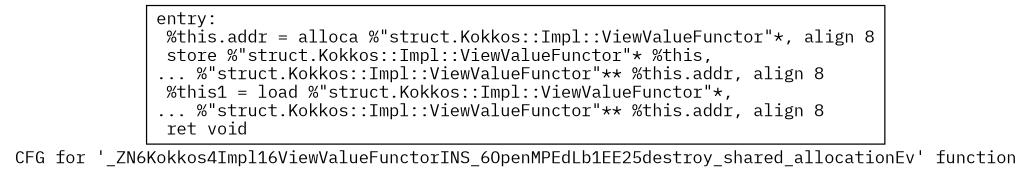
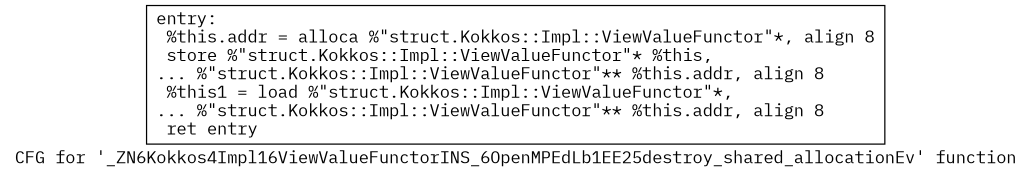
(202, 129) -> (207, 129)
